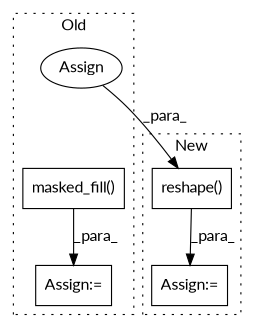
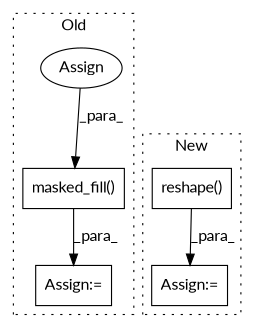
(141, 122) -> (78, 122)
